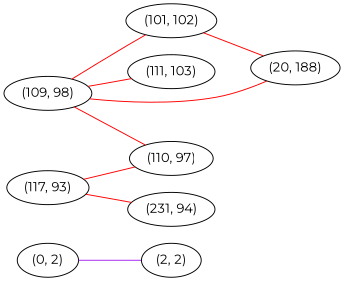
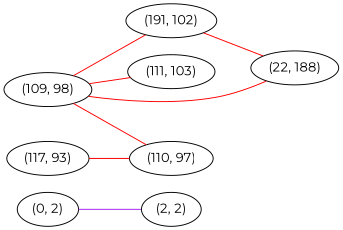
(171, 21) -> (171, 21)
(295, 68) -> (295, 68)
(171, 209) -> none
